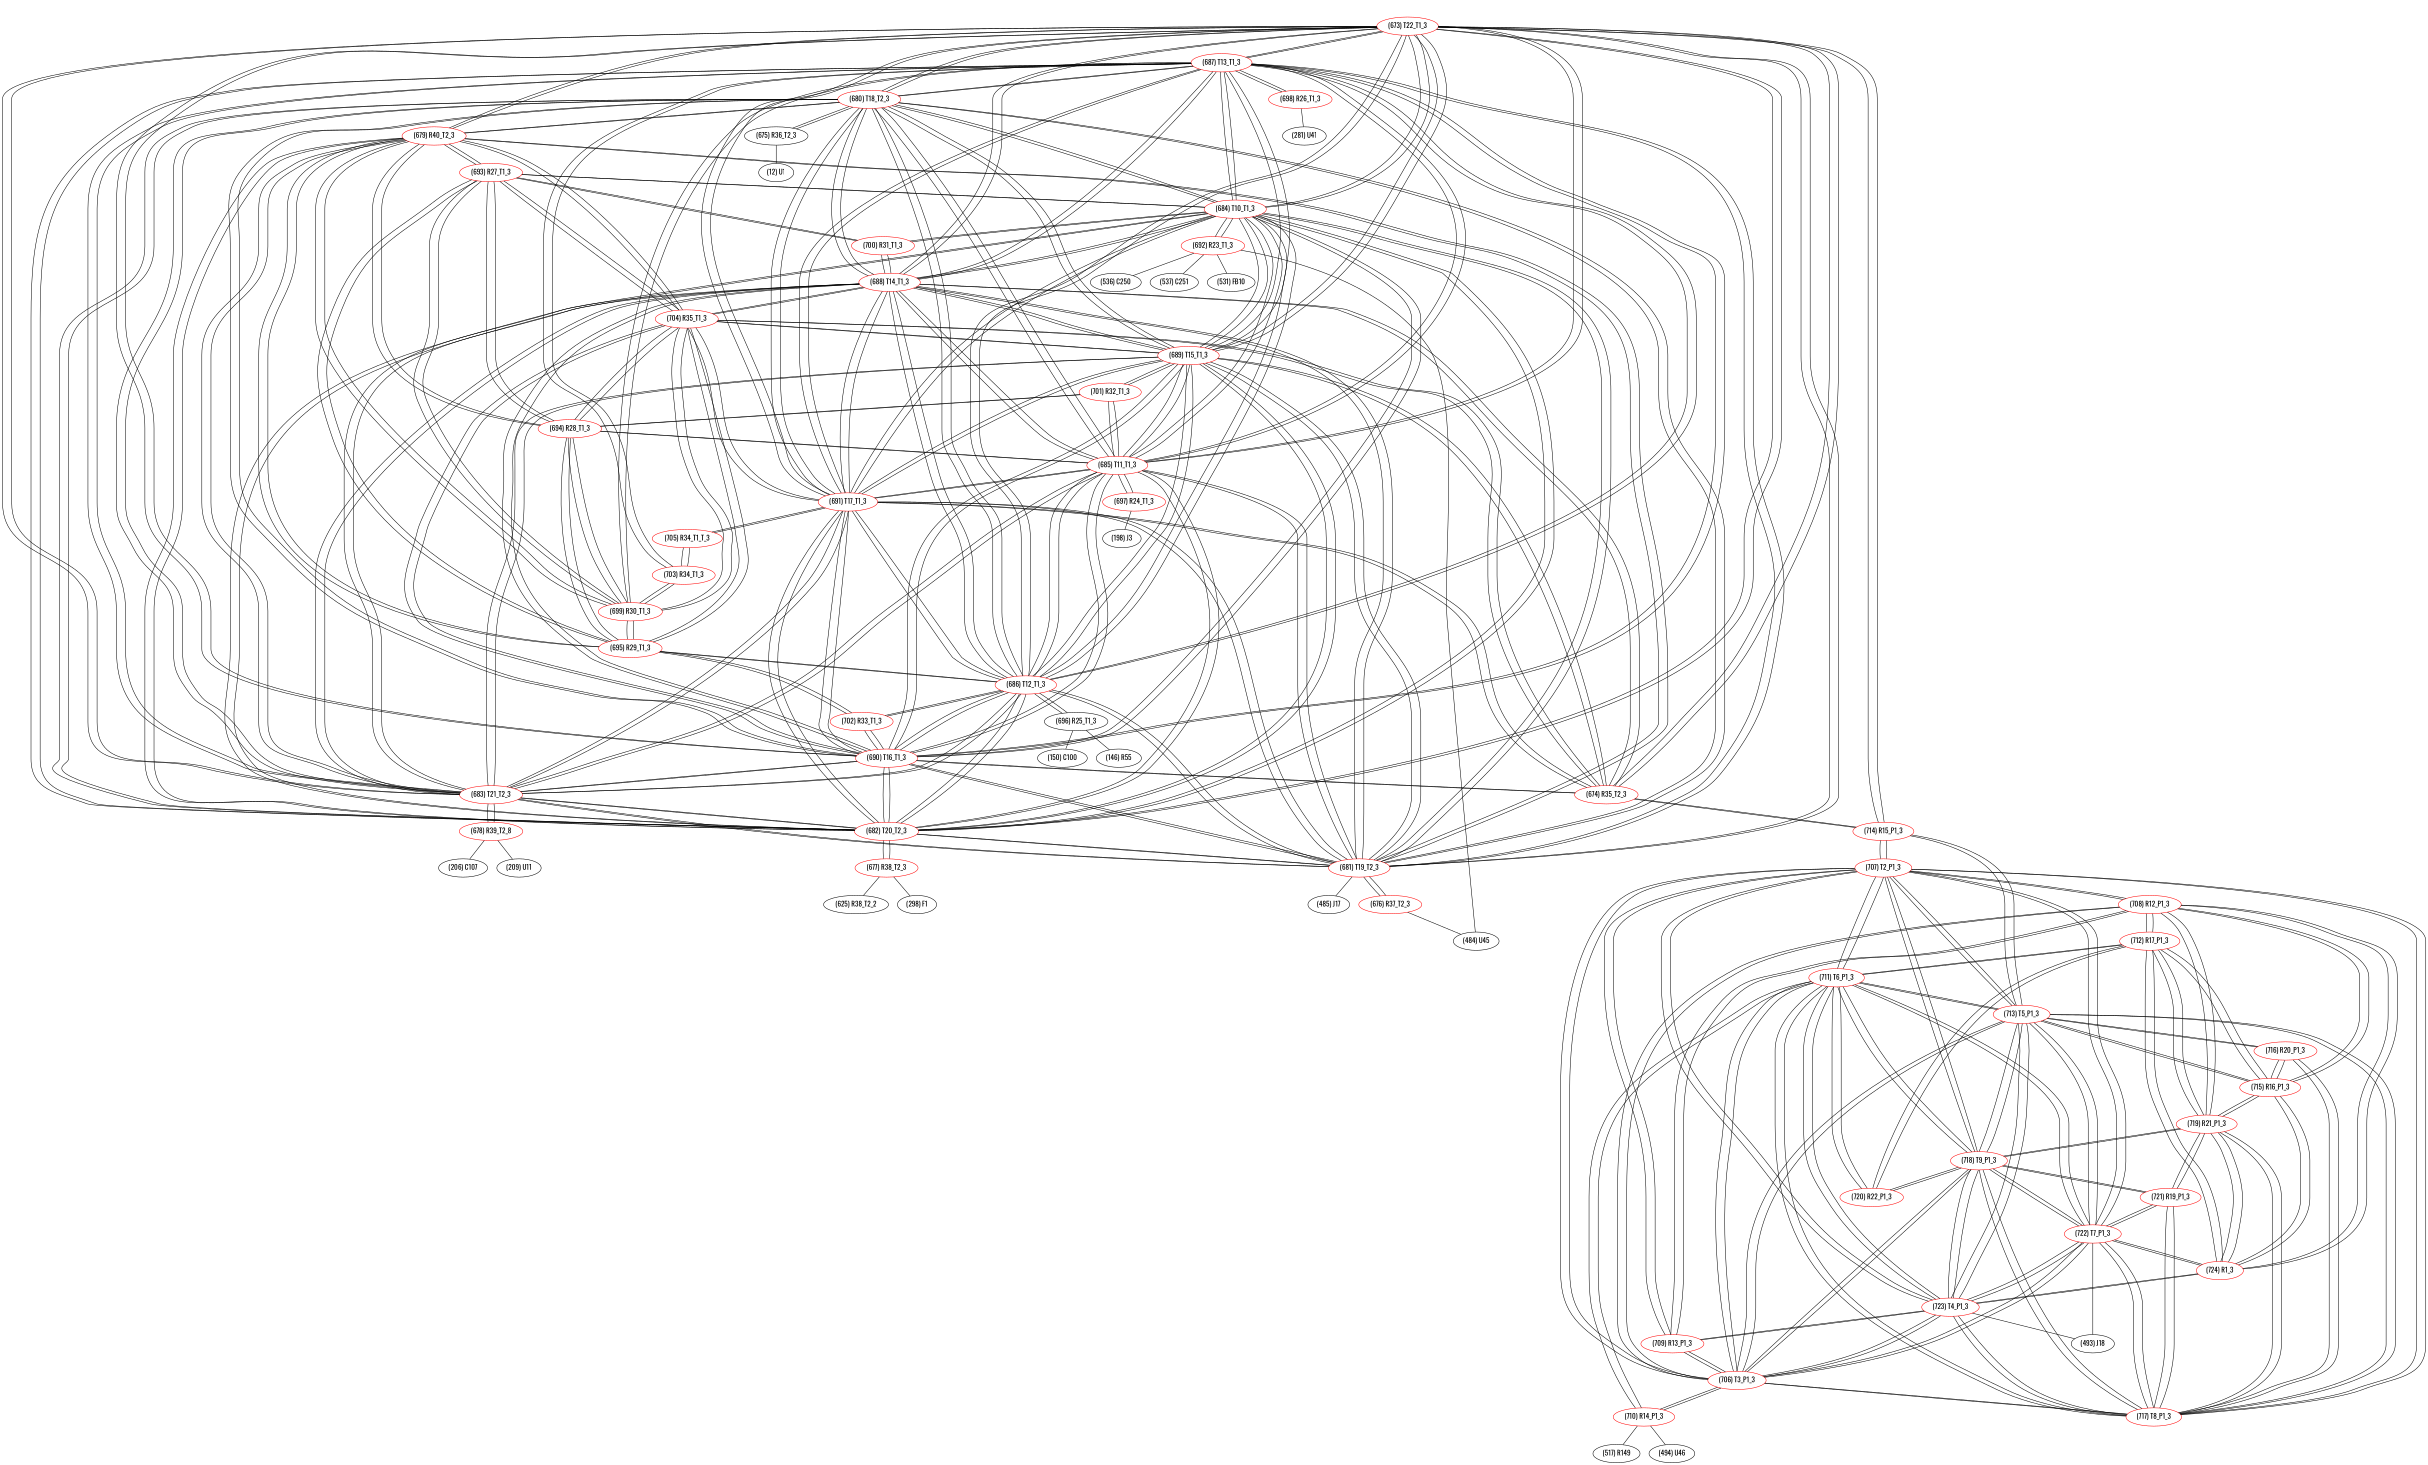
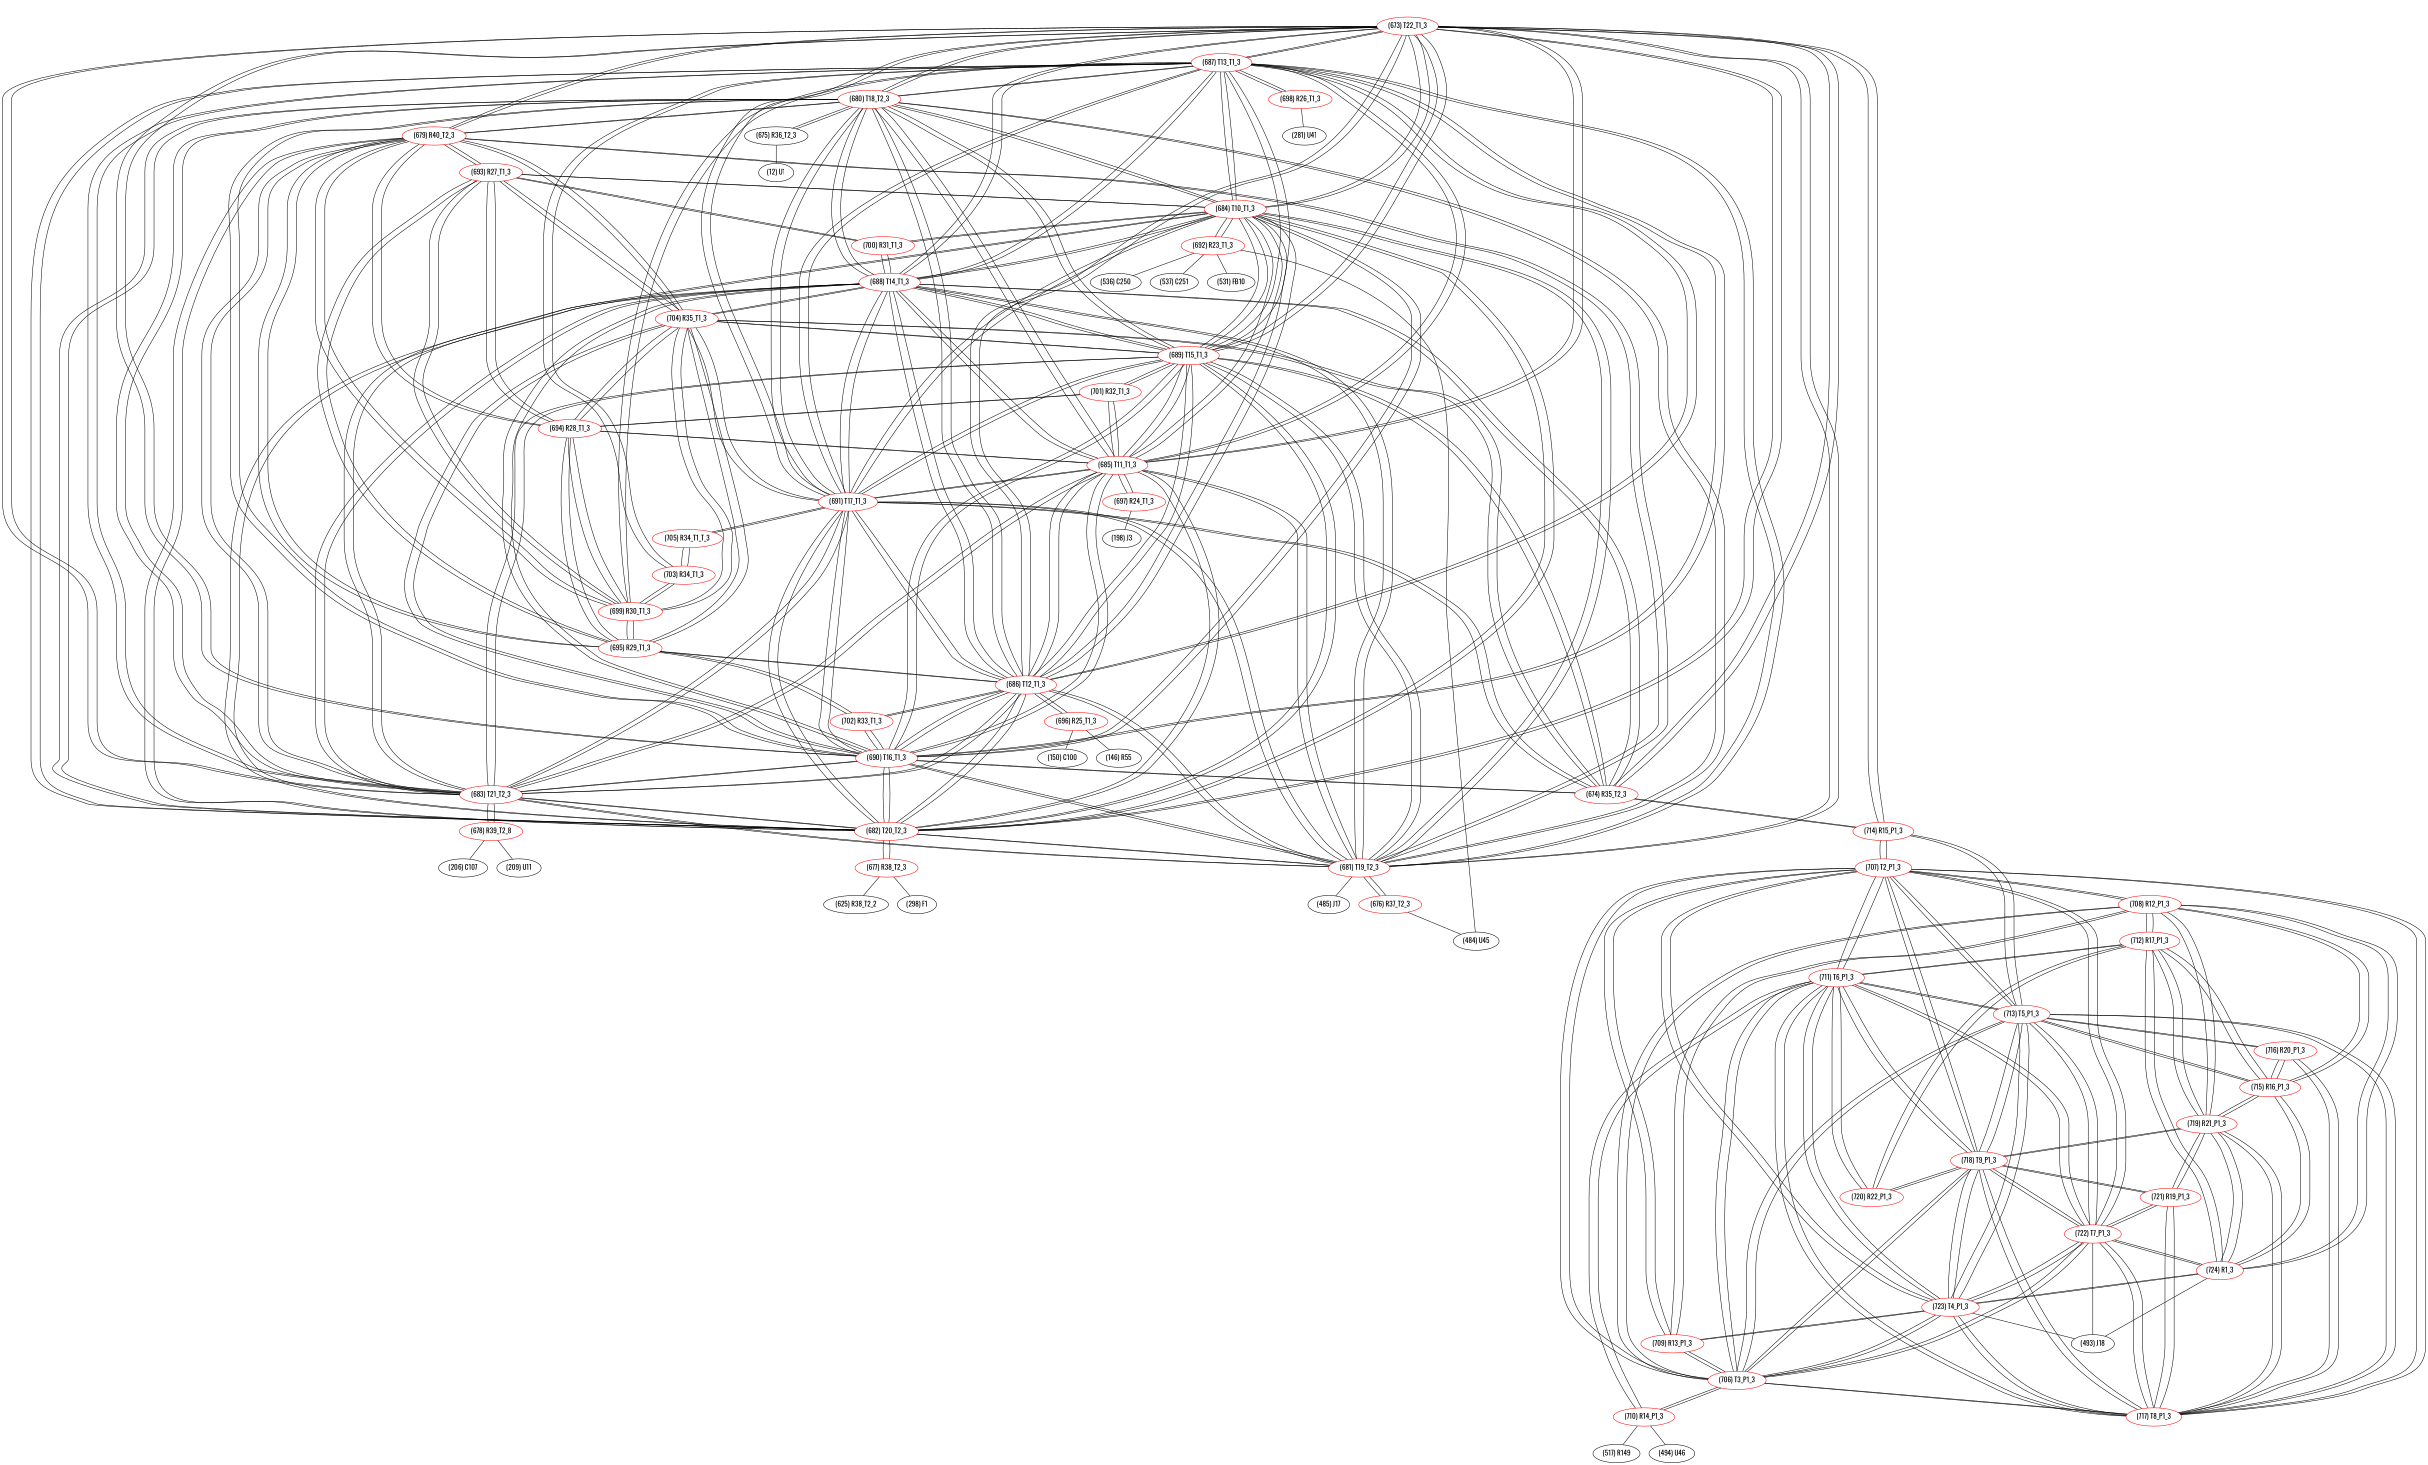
(1076, 722) -> (1076, 722)
none -> (2156, 1307)
